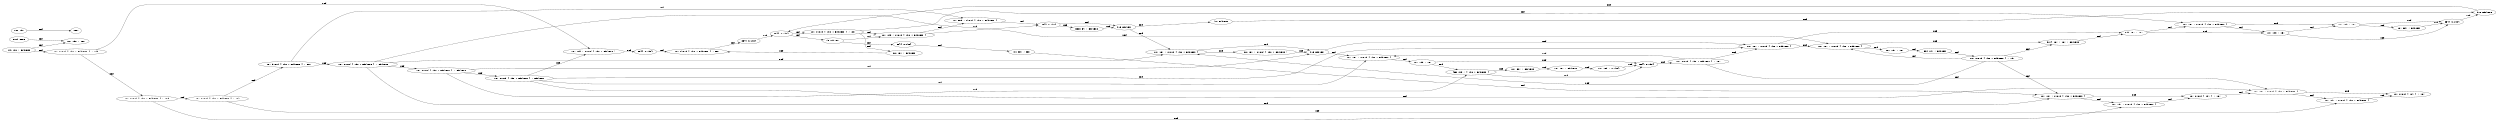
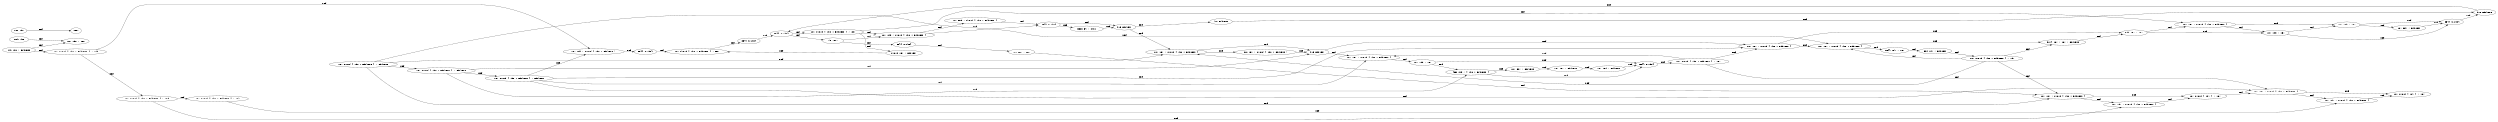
(1087, 29) -> (1087, 29)
(19, 39) -> (19, 39)
(833, 41) -> (833, 41)
(1895, 50) -> (1895, 50)
(1022, 52) -> (1022, 52)
(904, 53) -> (904, 53)
(289, 64) -> none
(1609, 69) -> (1609, 69)
